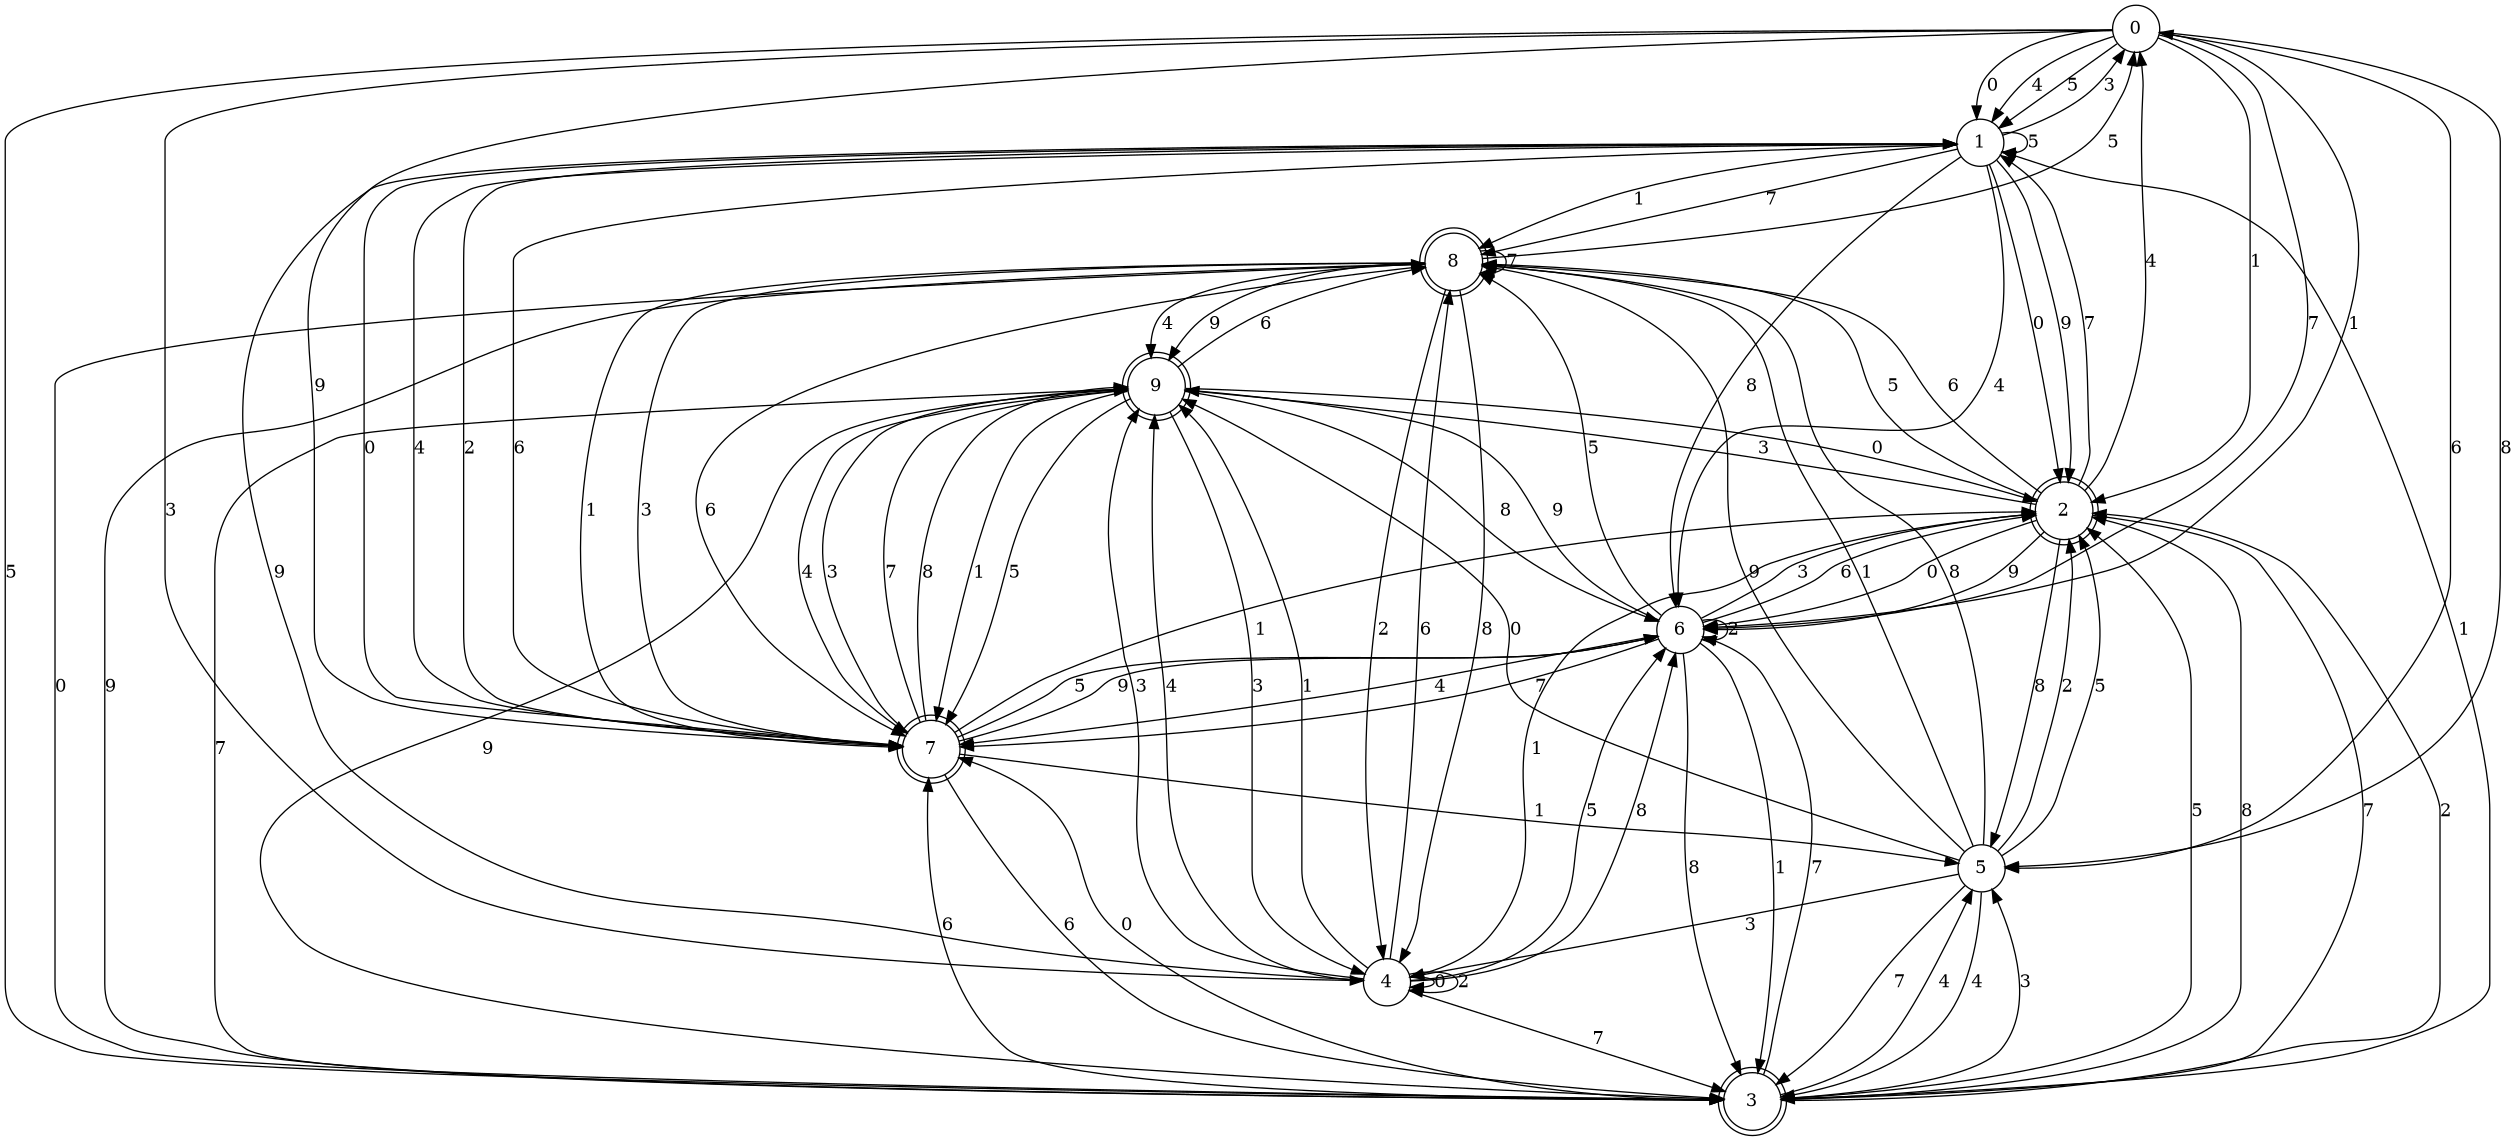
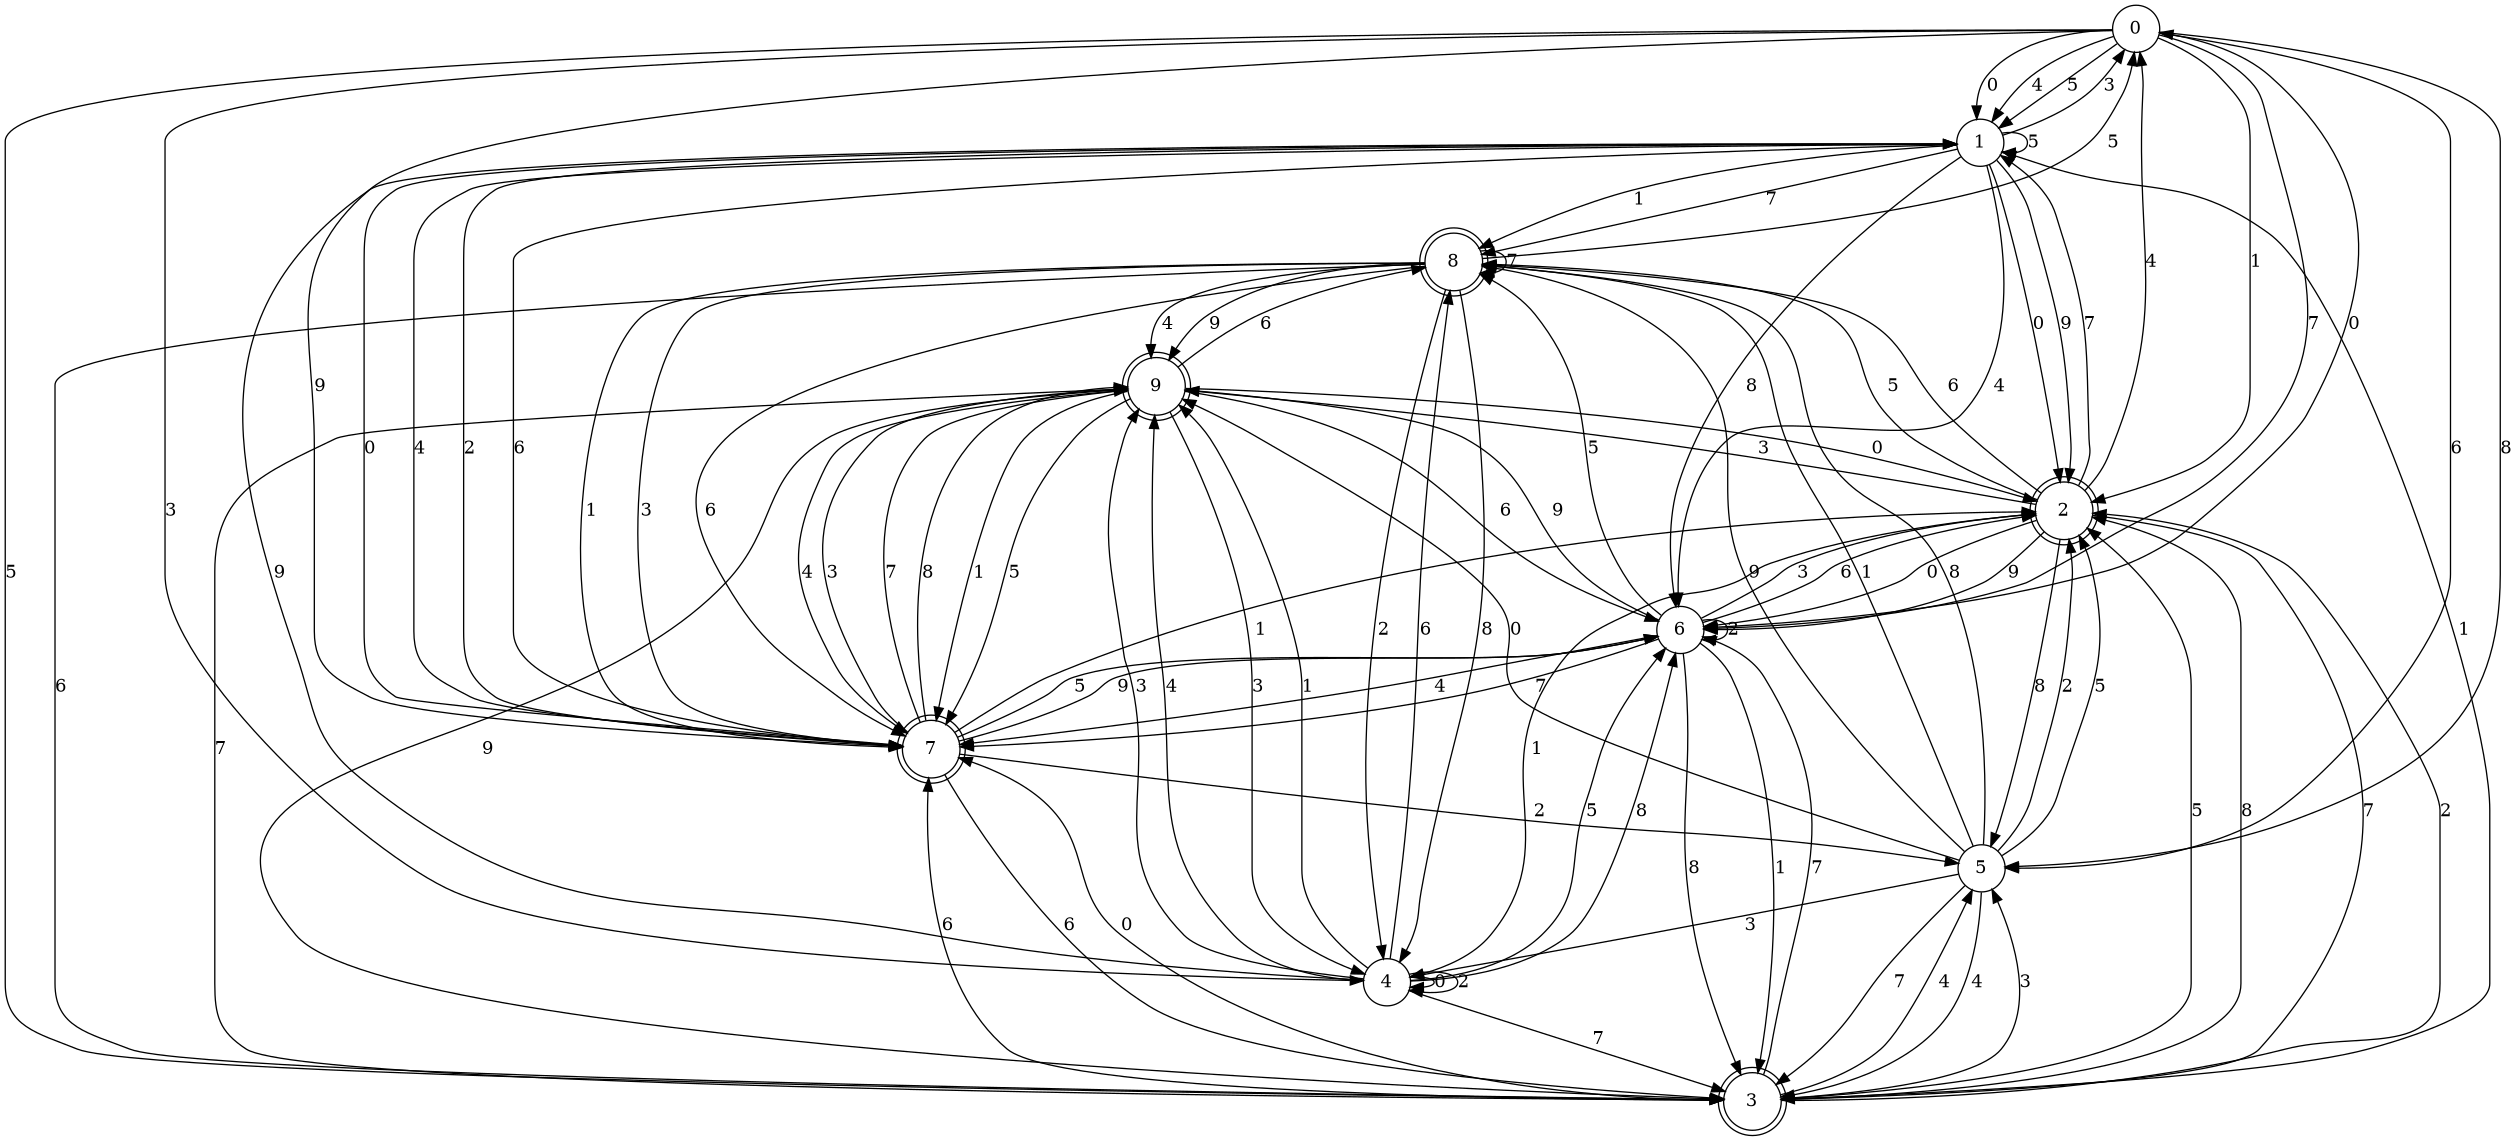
(2355, 324) -> (2355, 324)
(1506, 511) -> (1506, 511)
(62, 687) -> (62, 687)
(1540, 811) -> (1540, 811)
(105, 899) -> none
